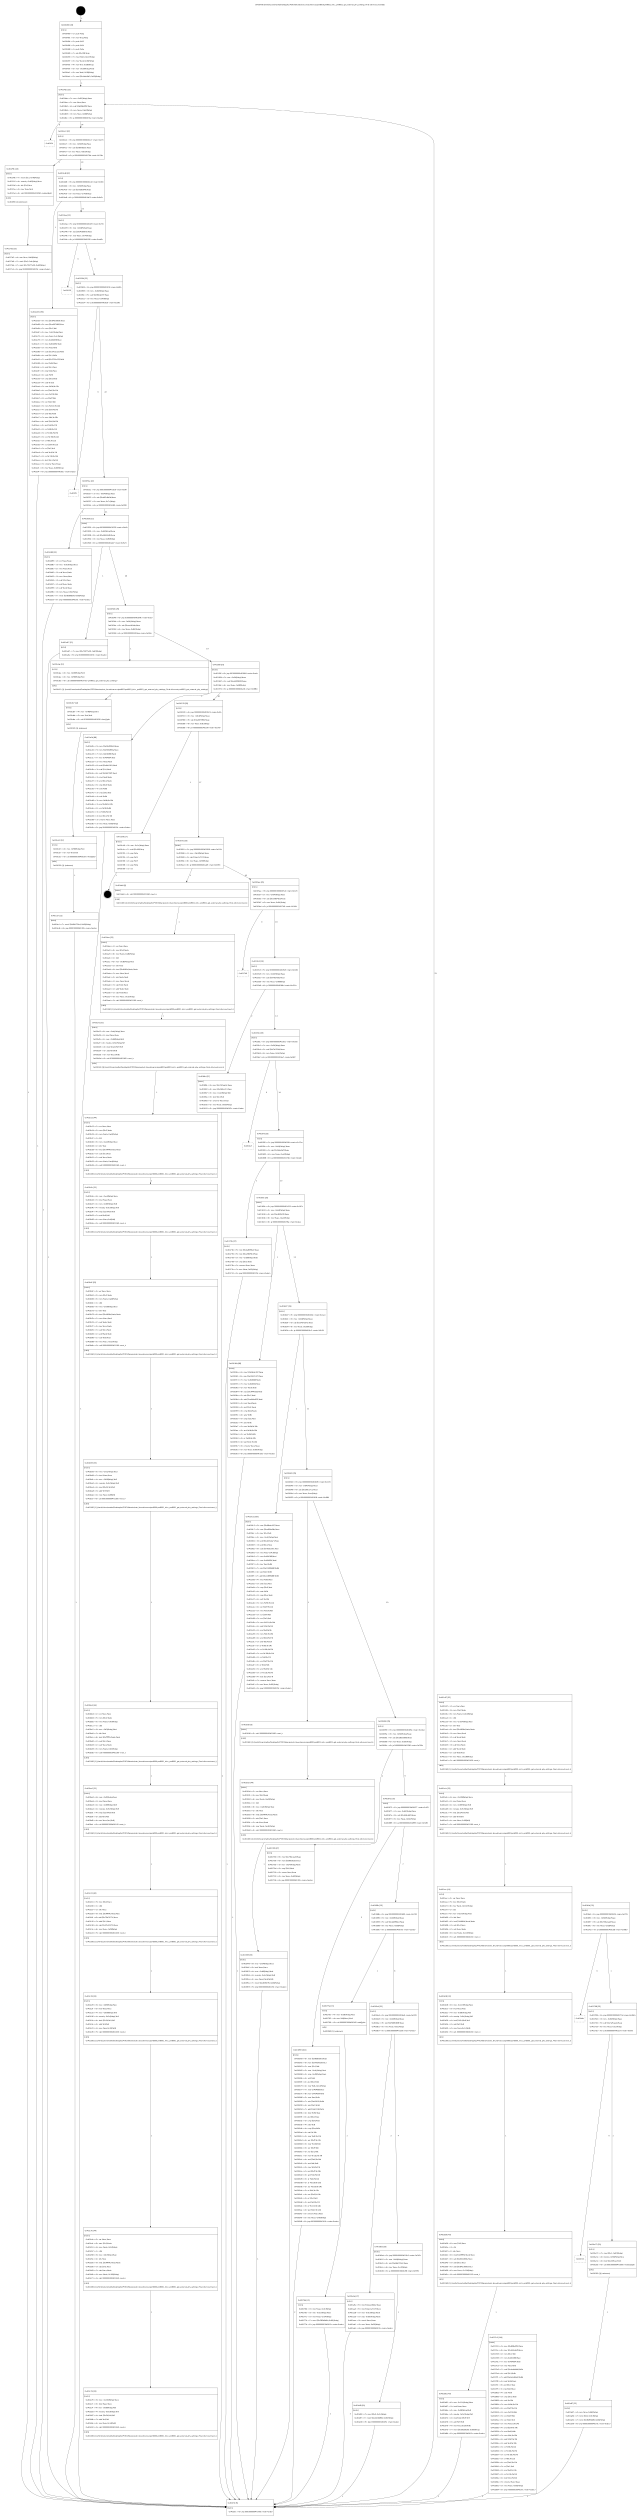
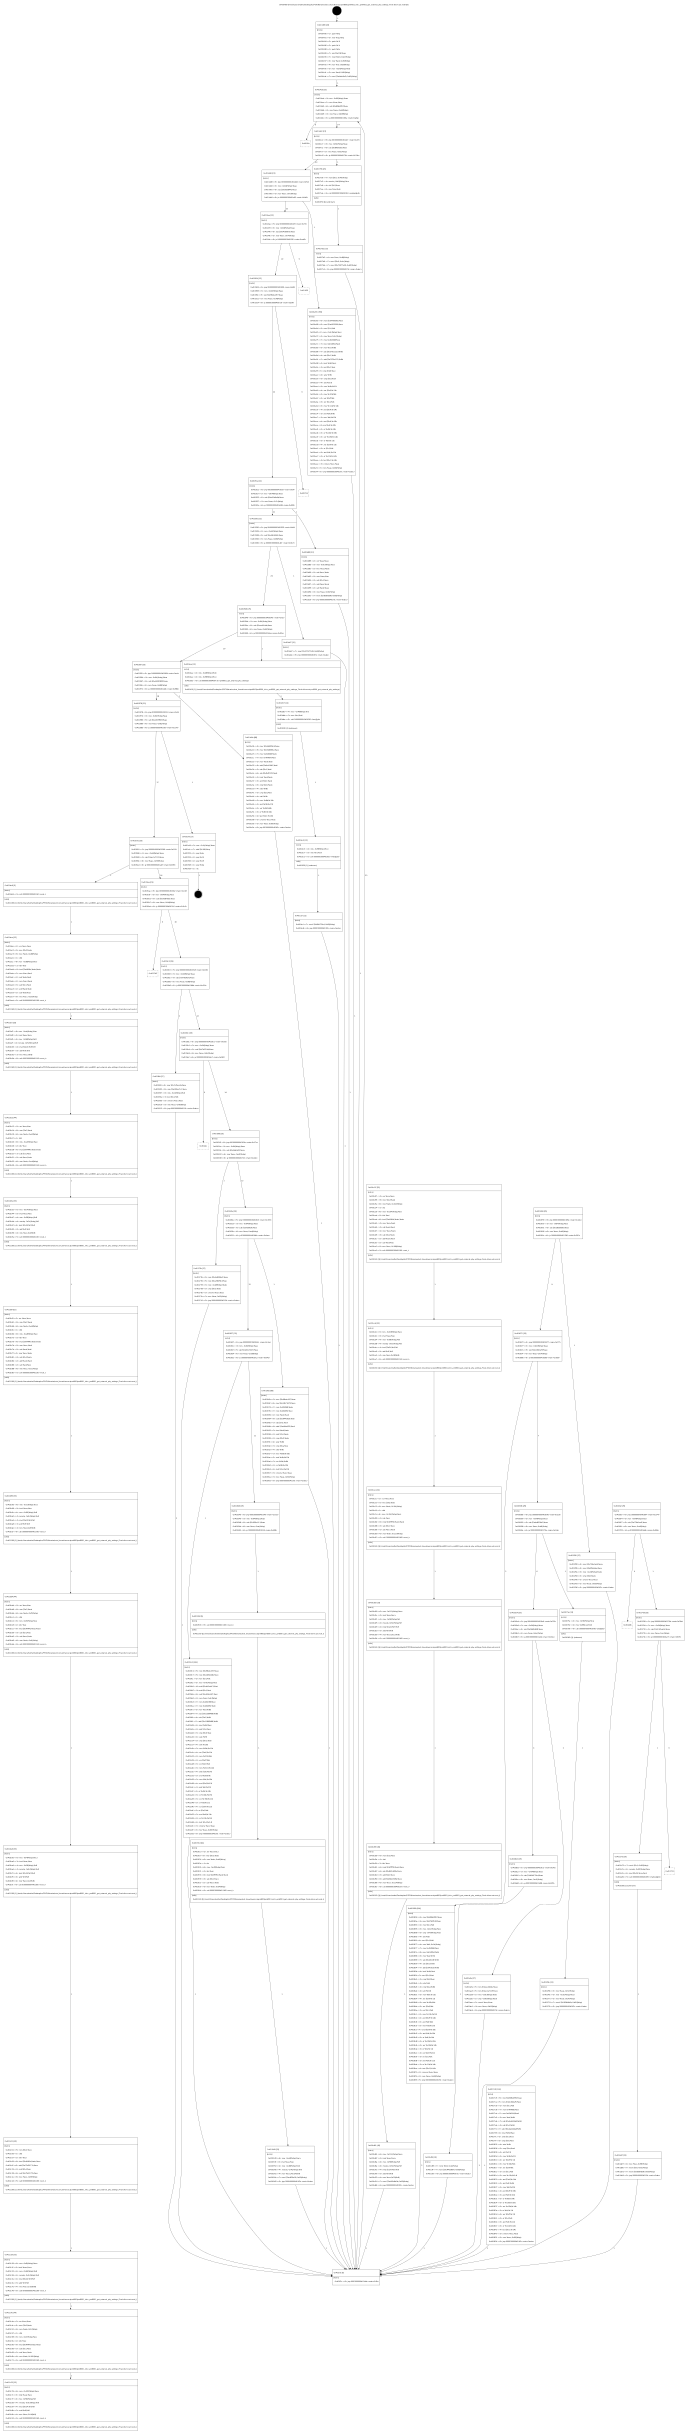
(354, 1609) -> none
